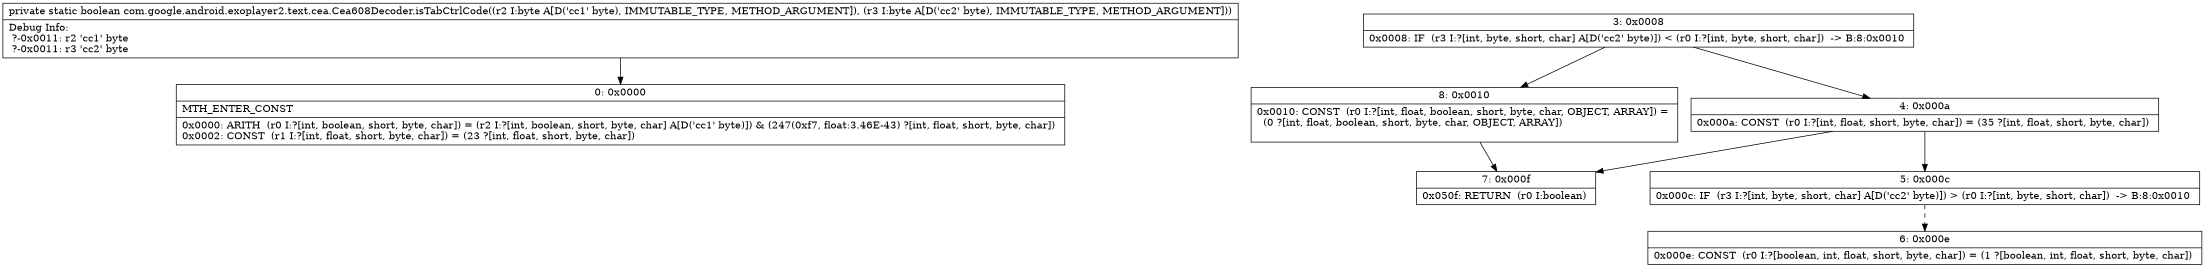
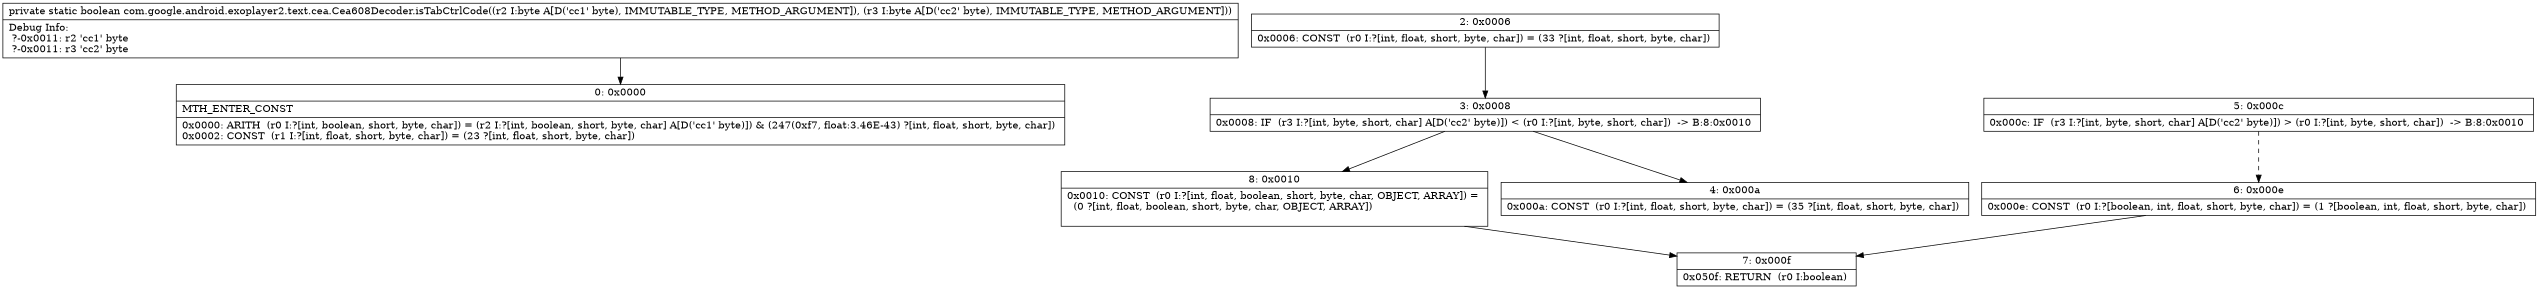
none -> (1485, 31)
(1925, 148) -> none
(1718, 151) -> (2005, 235)
